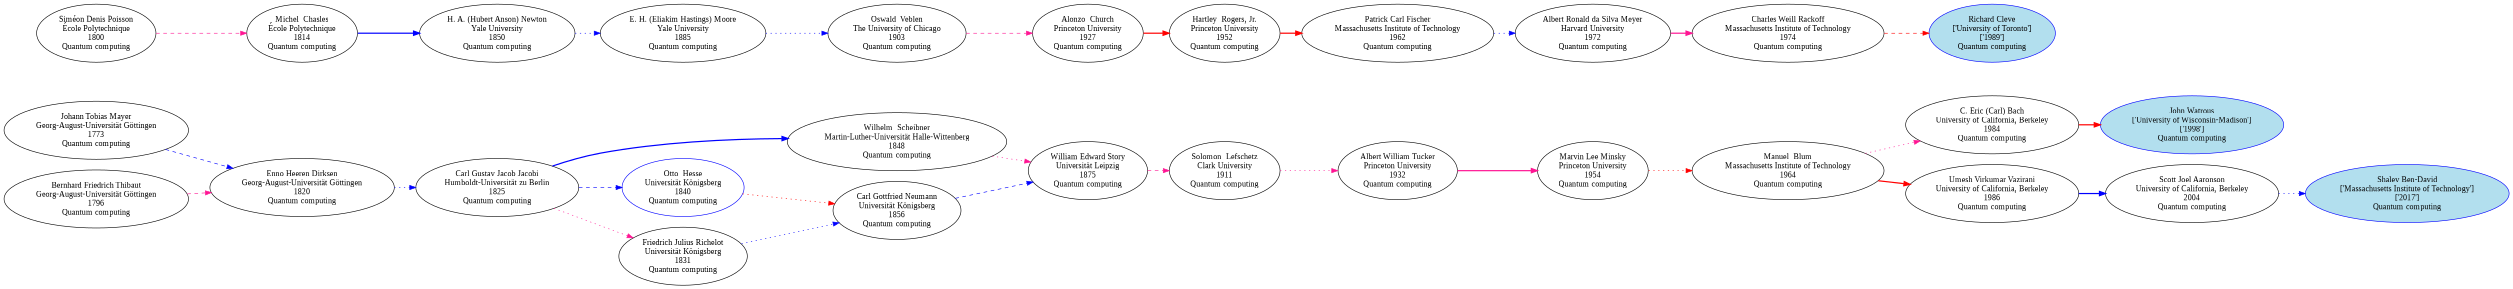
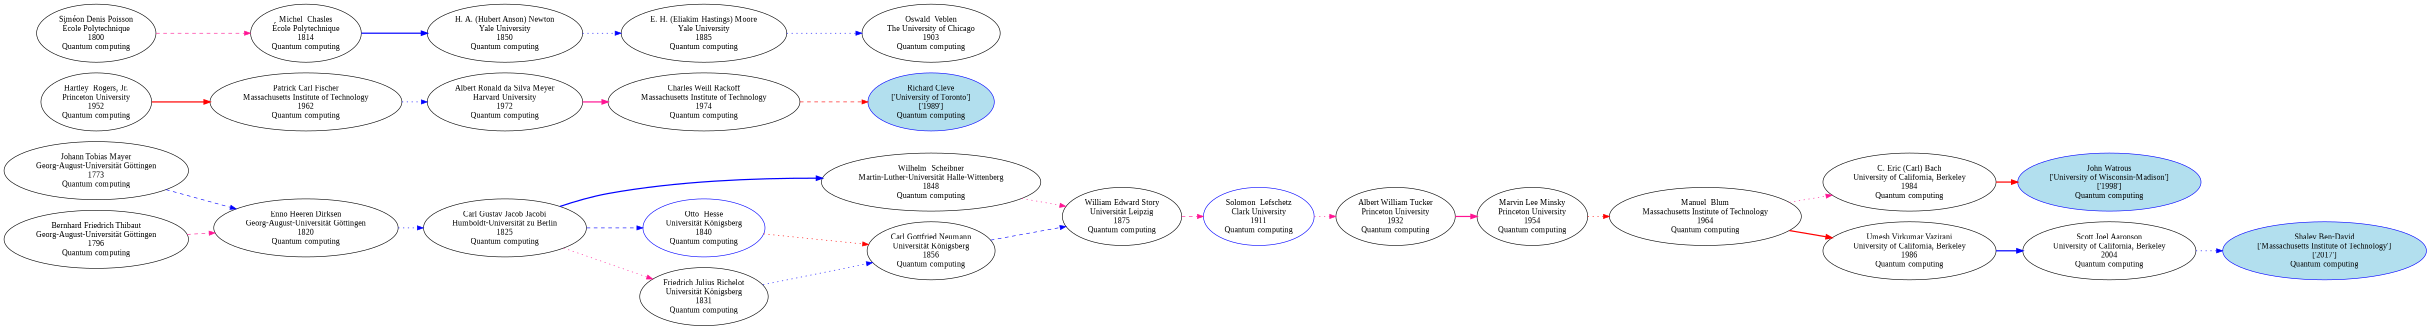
(1088, 33) -> none
(1225, 171) -> (1259, 216)
